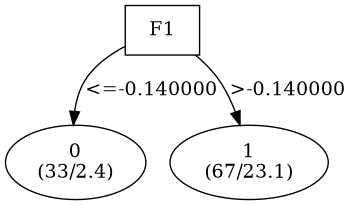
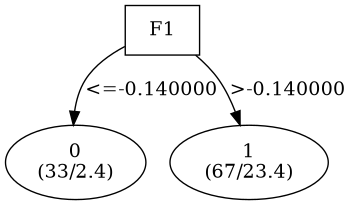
(249, 162) -> (249, 162)
